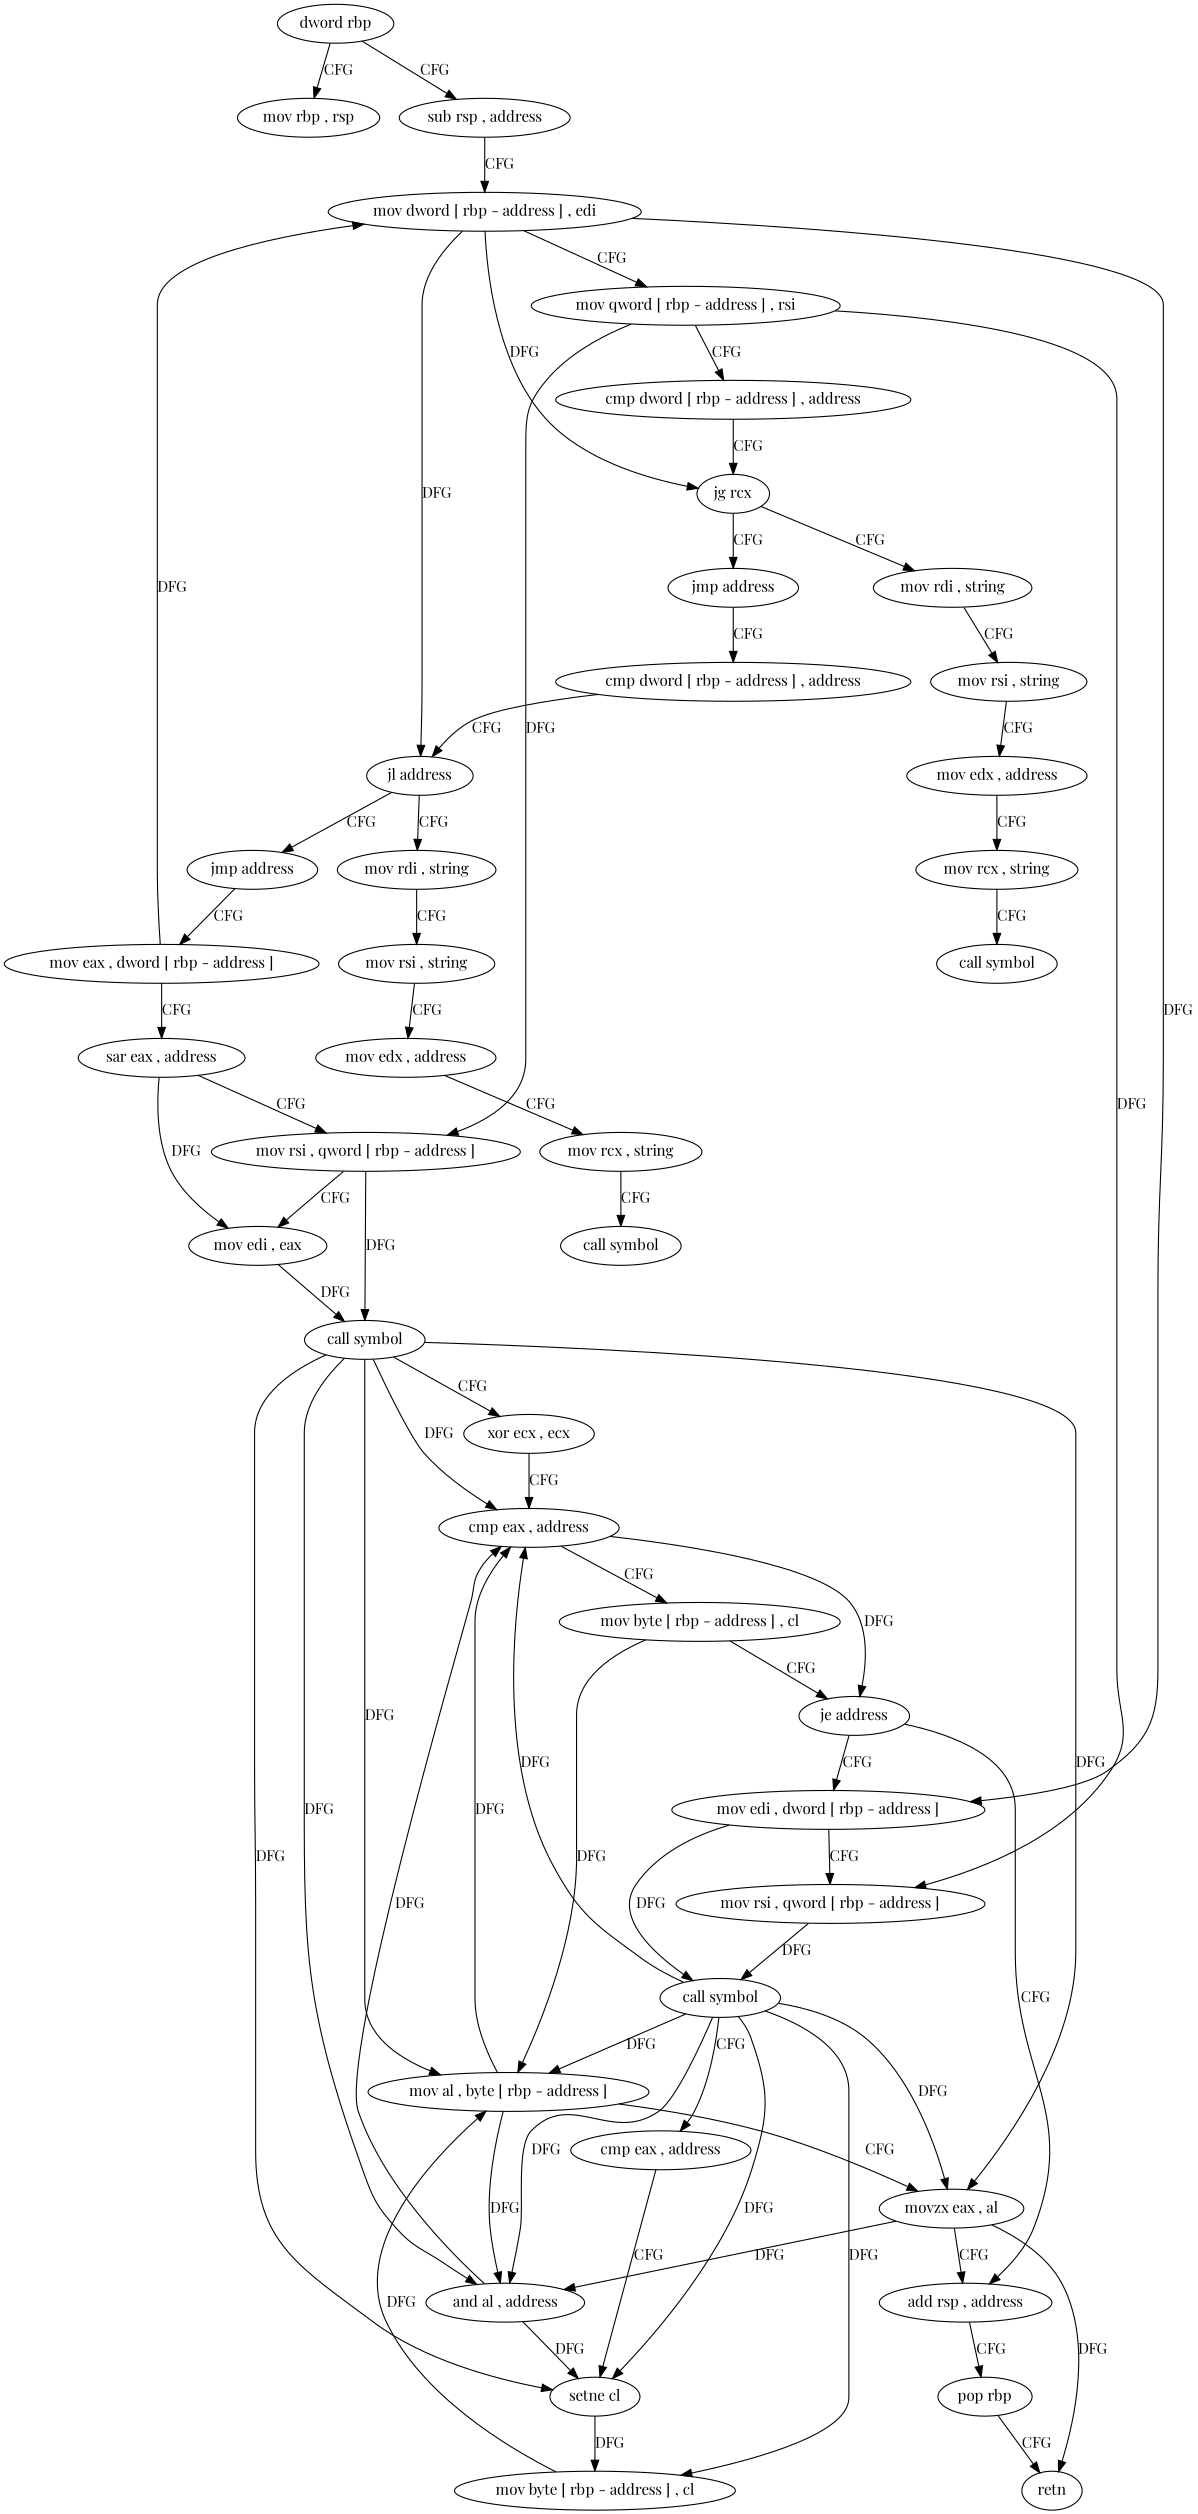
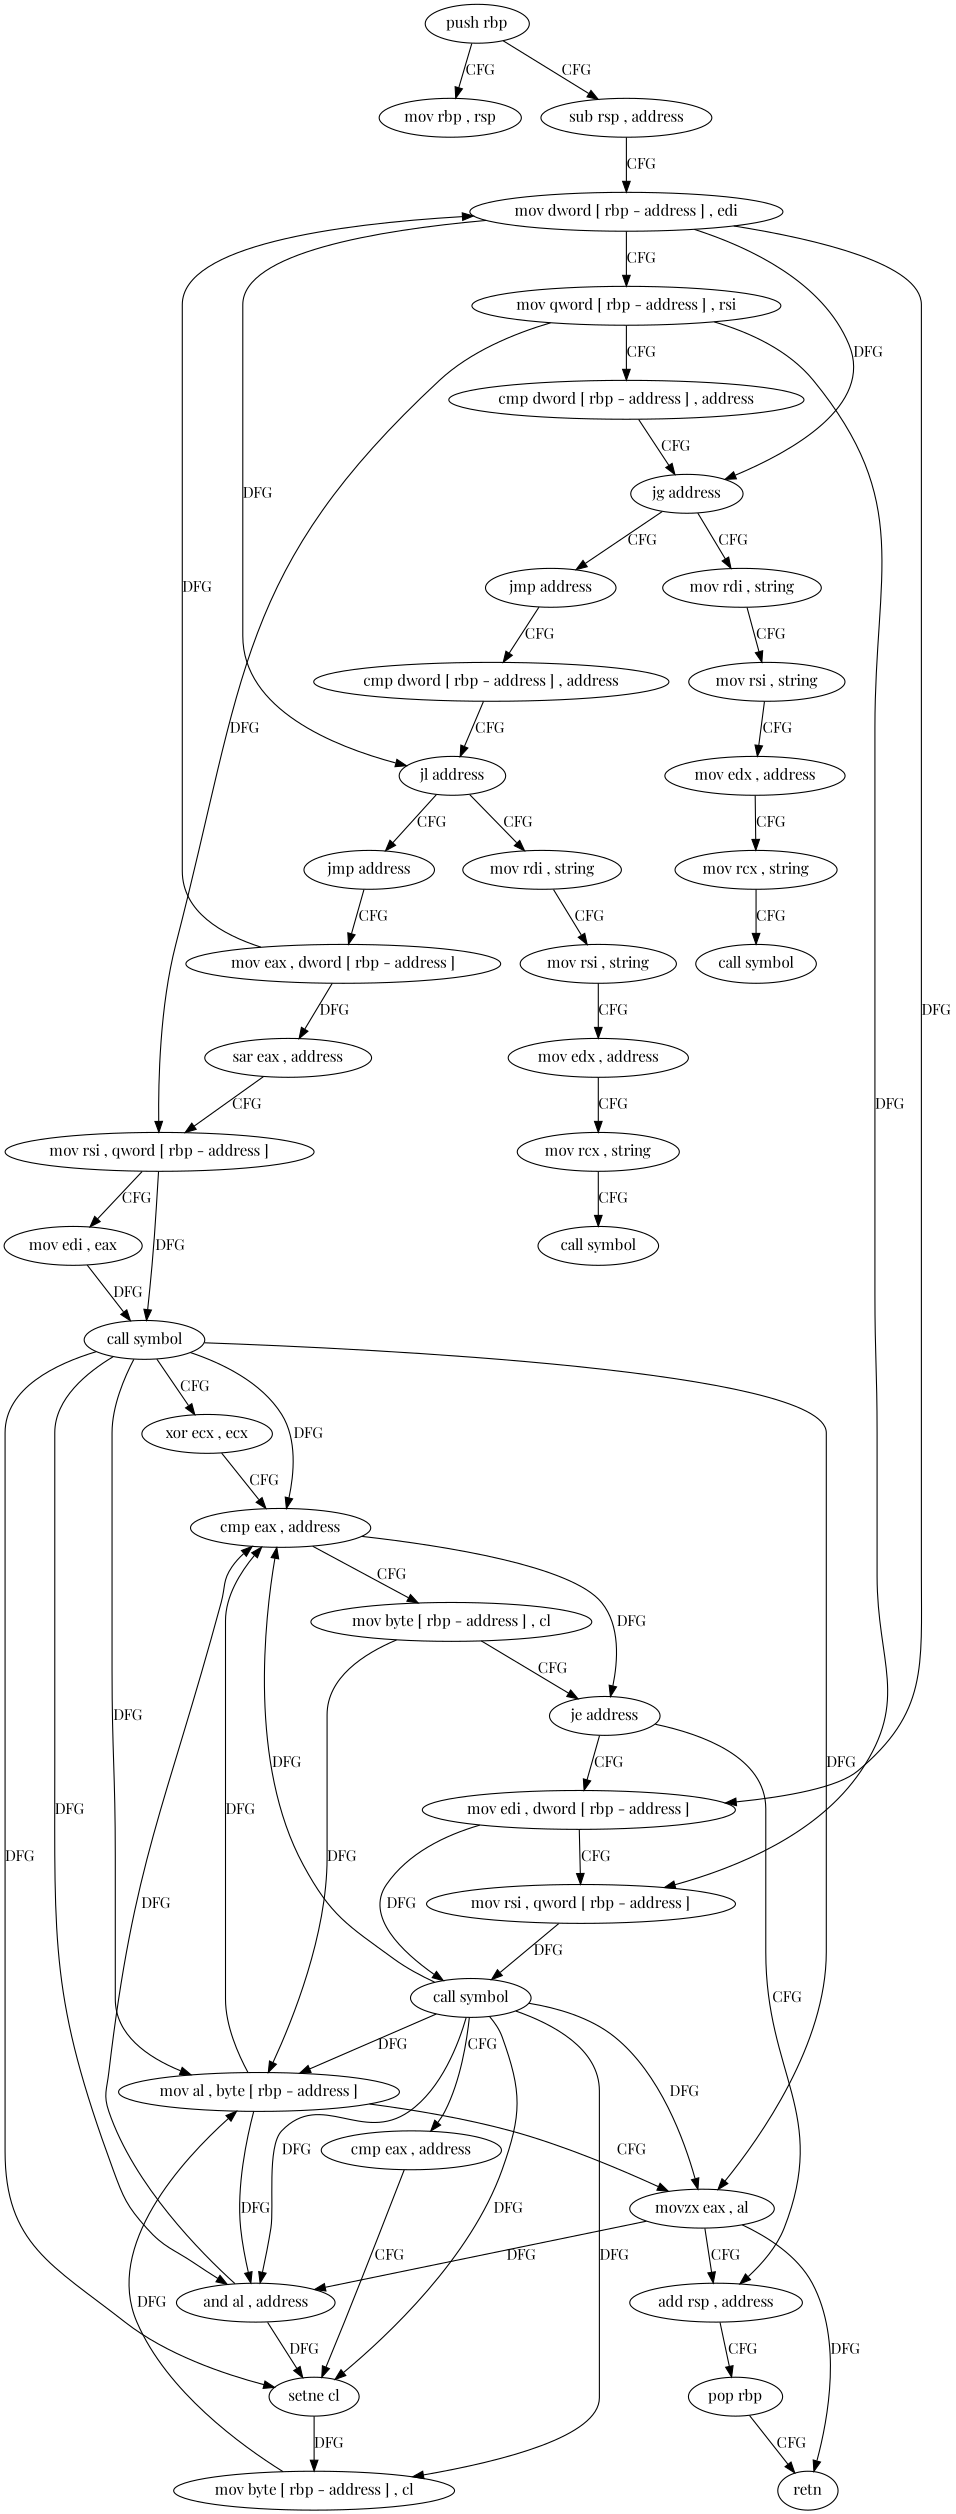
(336, 24) -> (477, 24)
(733, 494) -> (687, 494)
(177, 1011) -> (335, 1011)
(166, 1160) -> none
